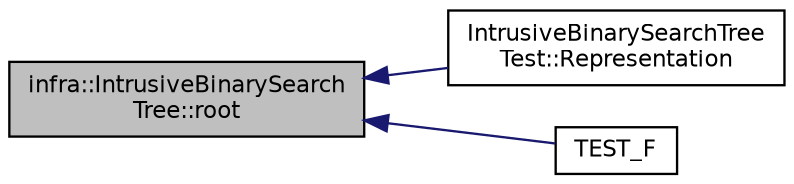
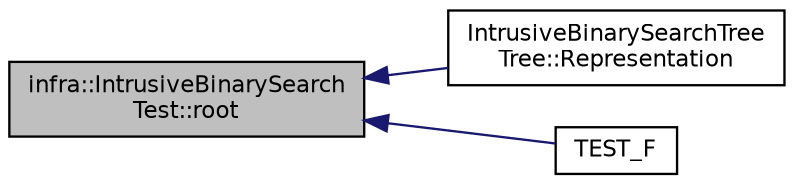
(616, 48) -> (616, 48)
(187, 99) -> (187, 99)
